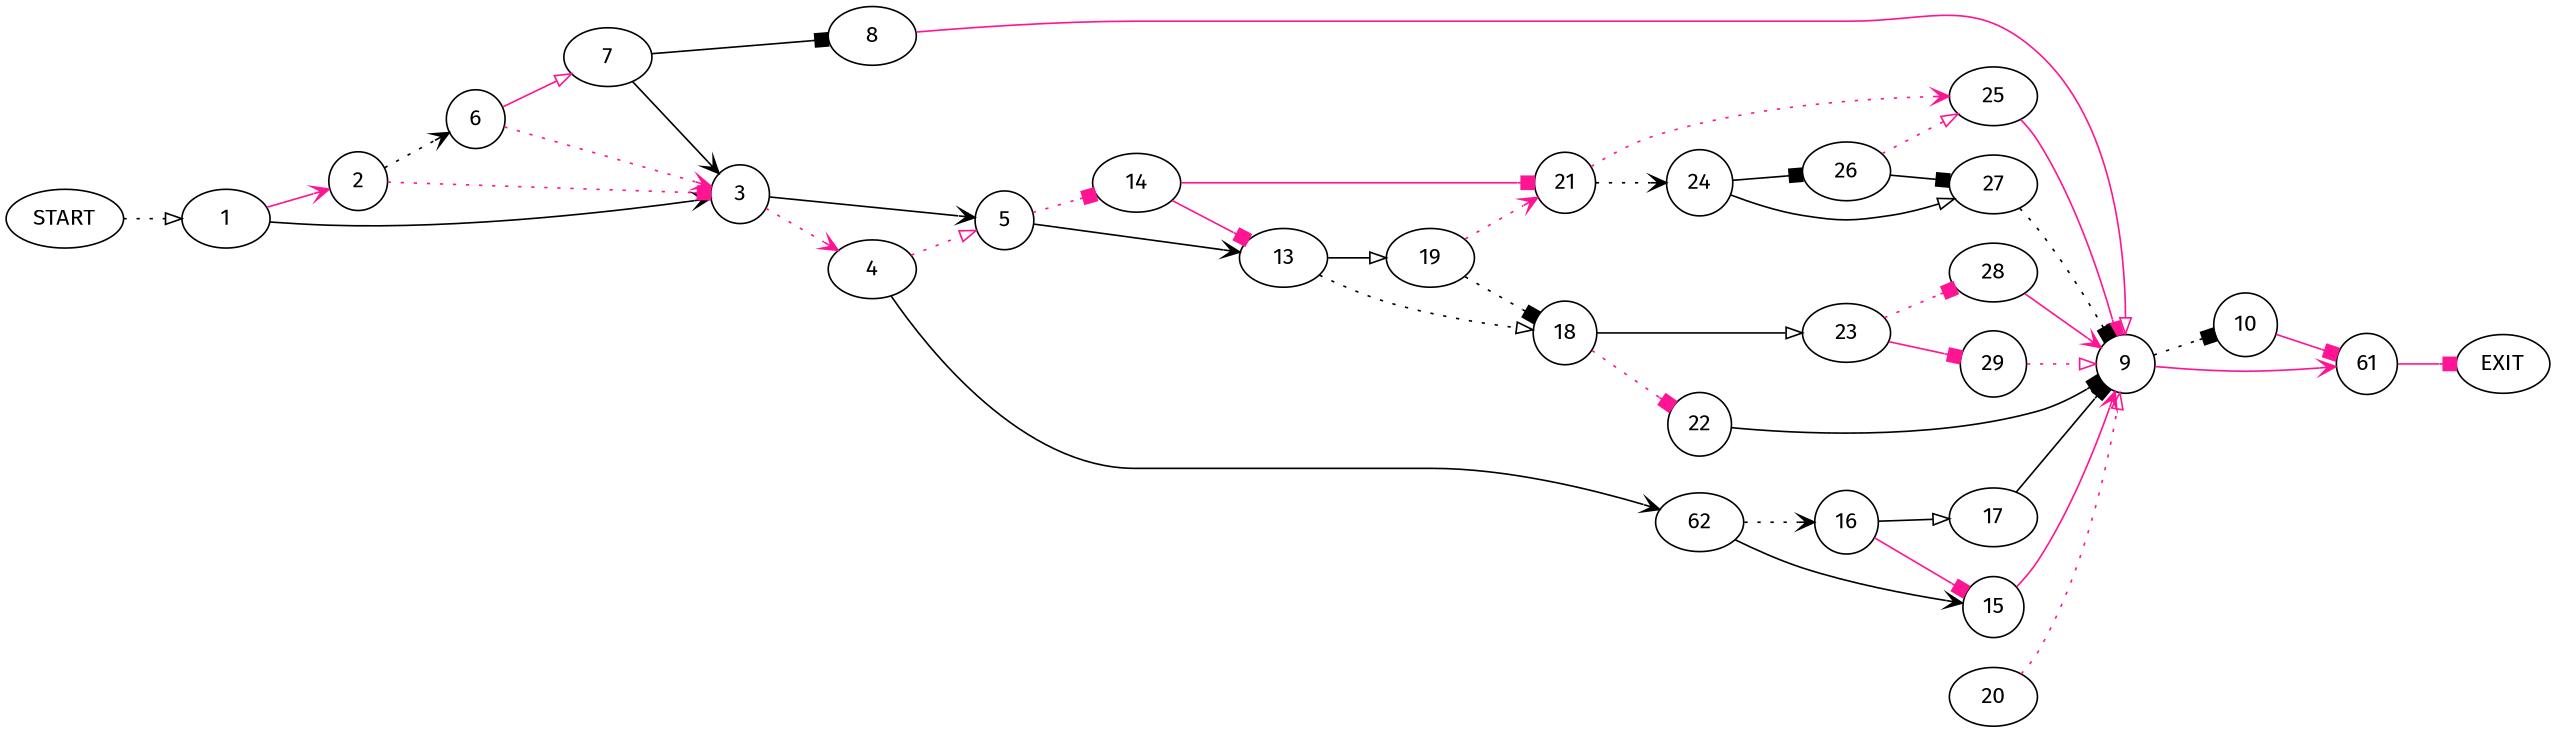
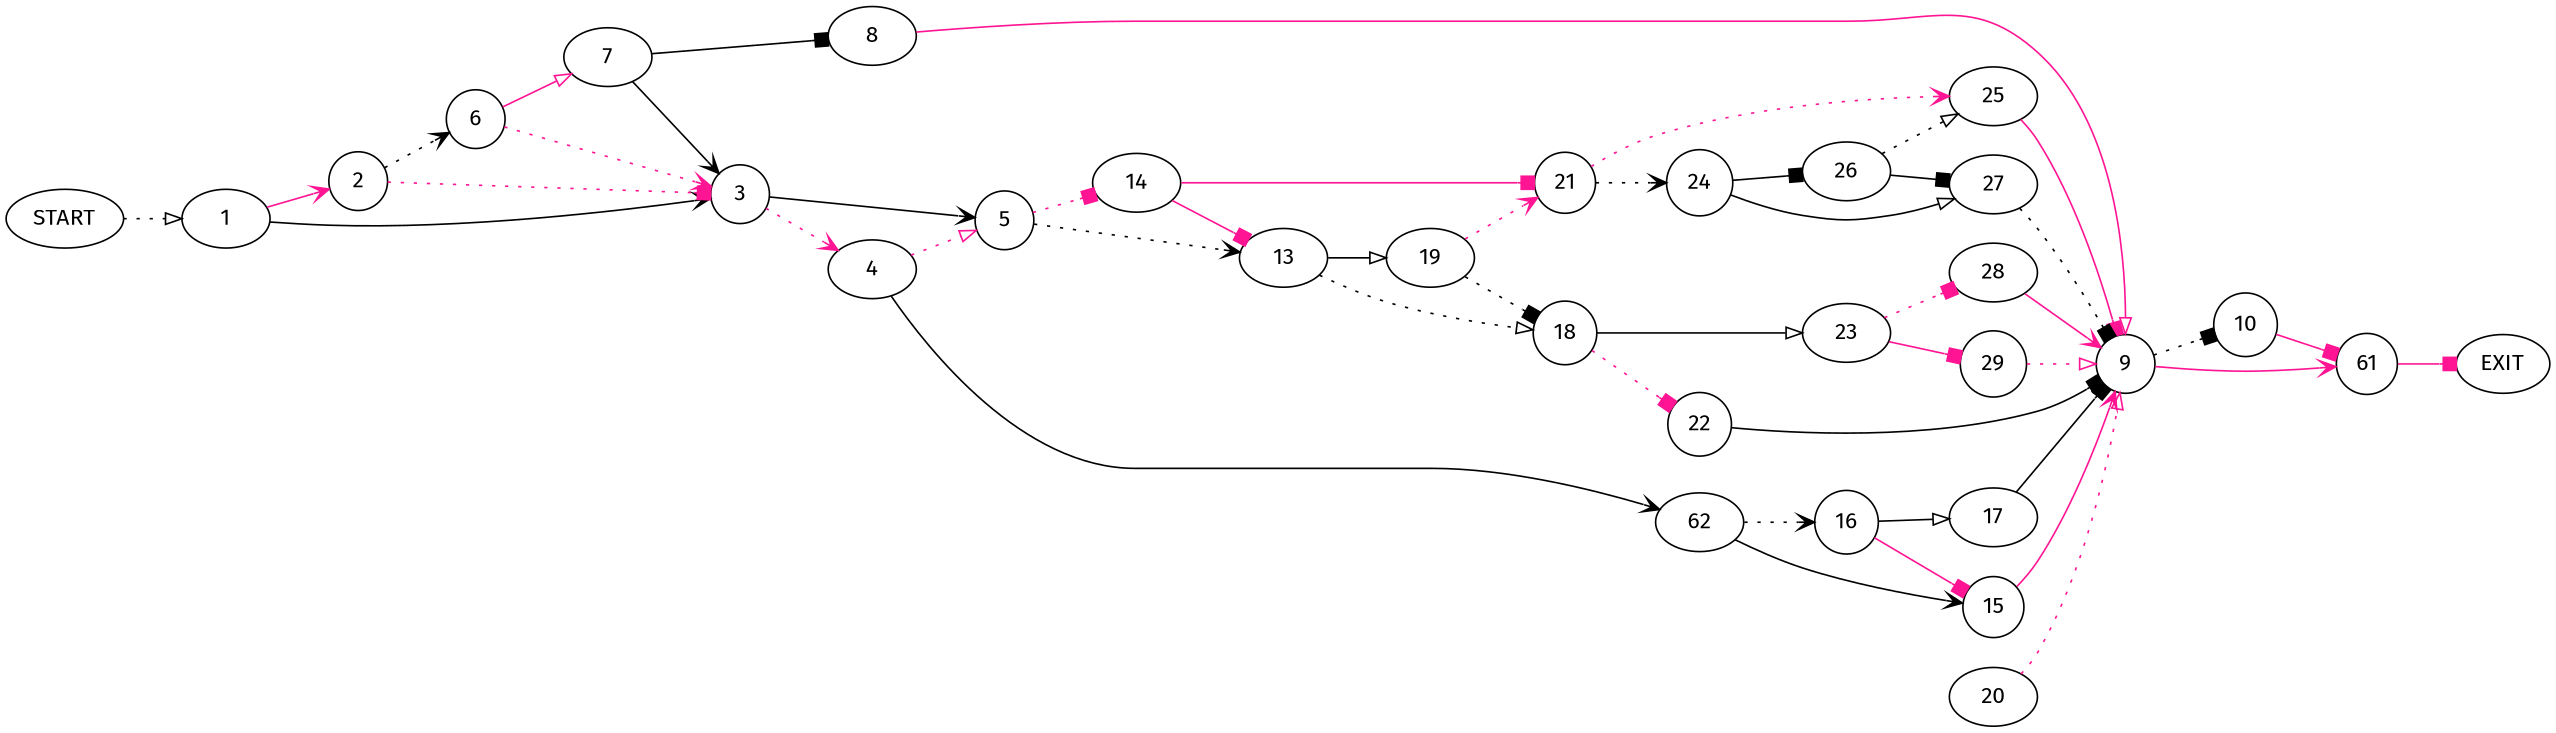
(1913, 138) -> (1913, 138)
(1129, 237) -> (1129, 237)
